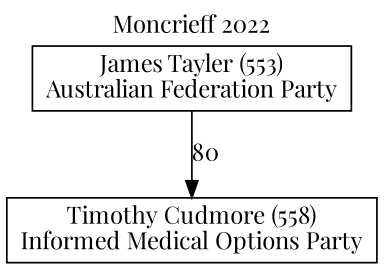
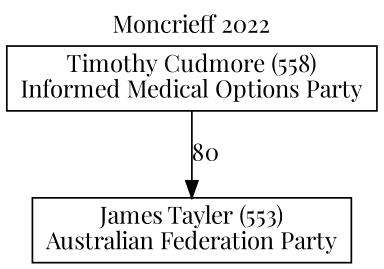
(192, 146) -> (192, 146)
